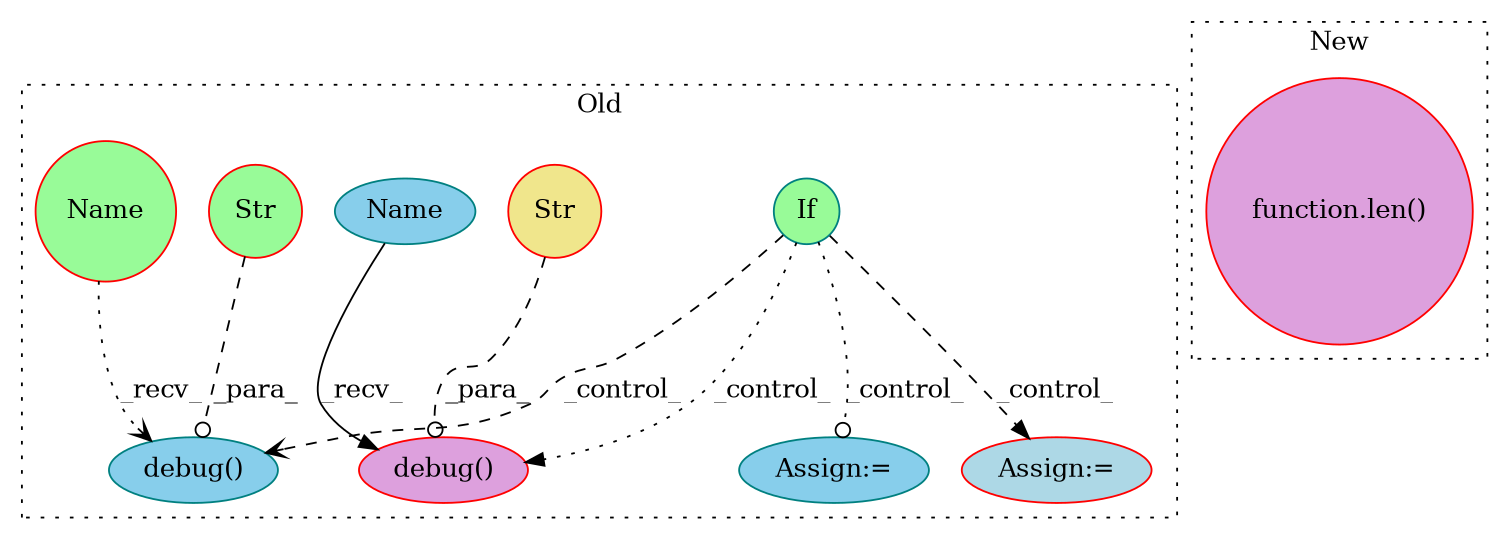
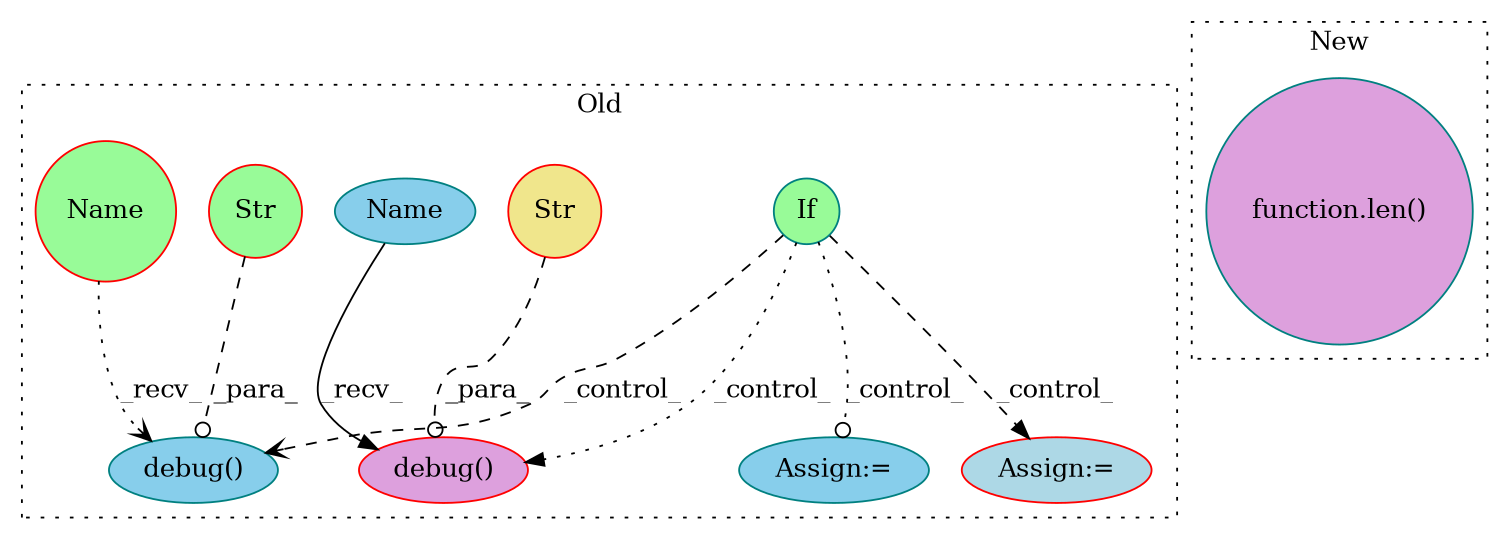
(1340, 211) -> (1340, 211)
